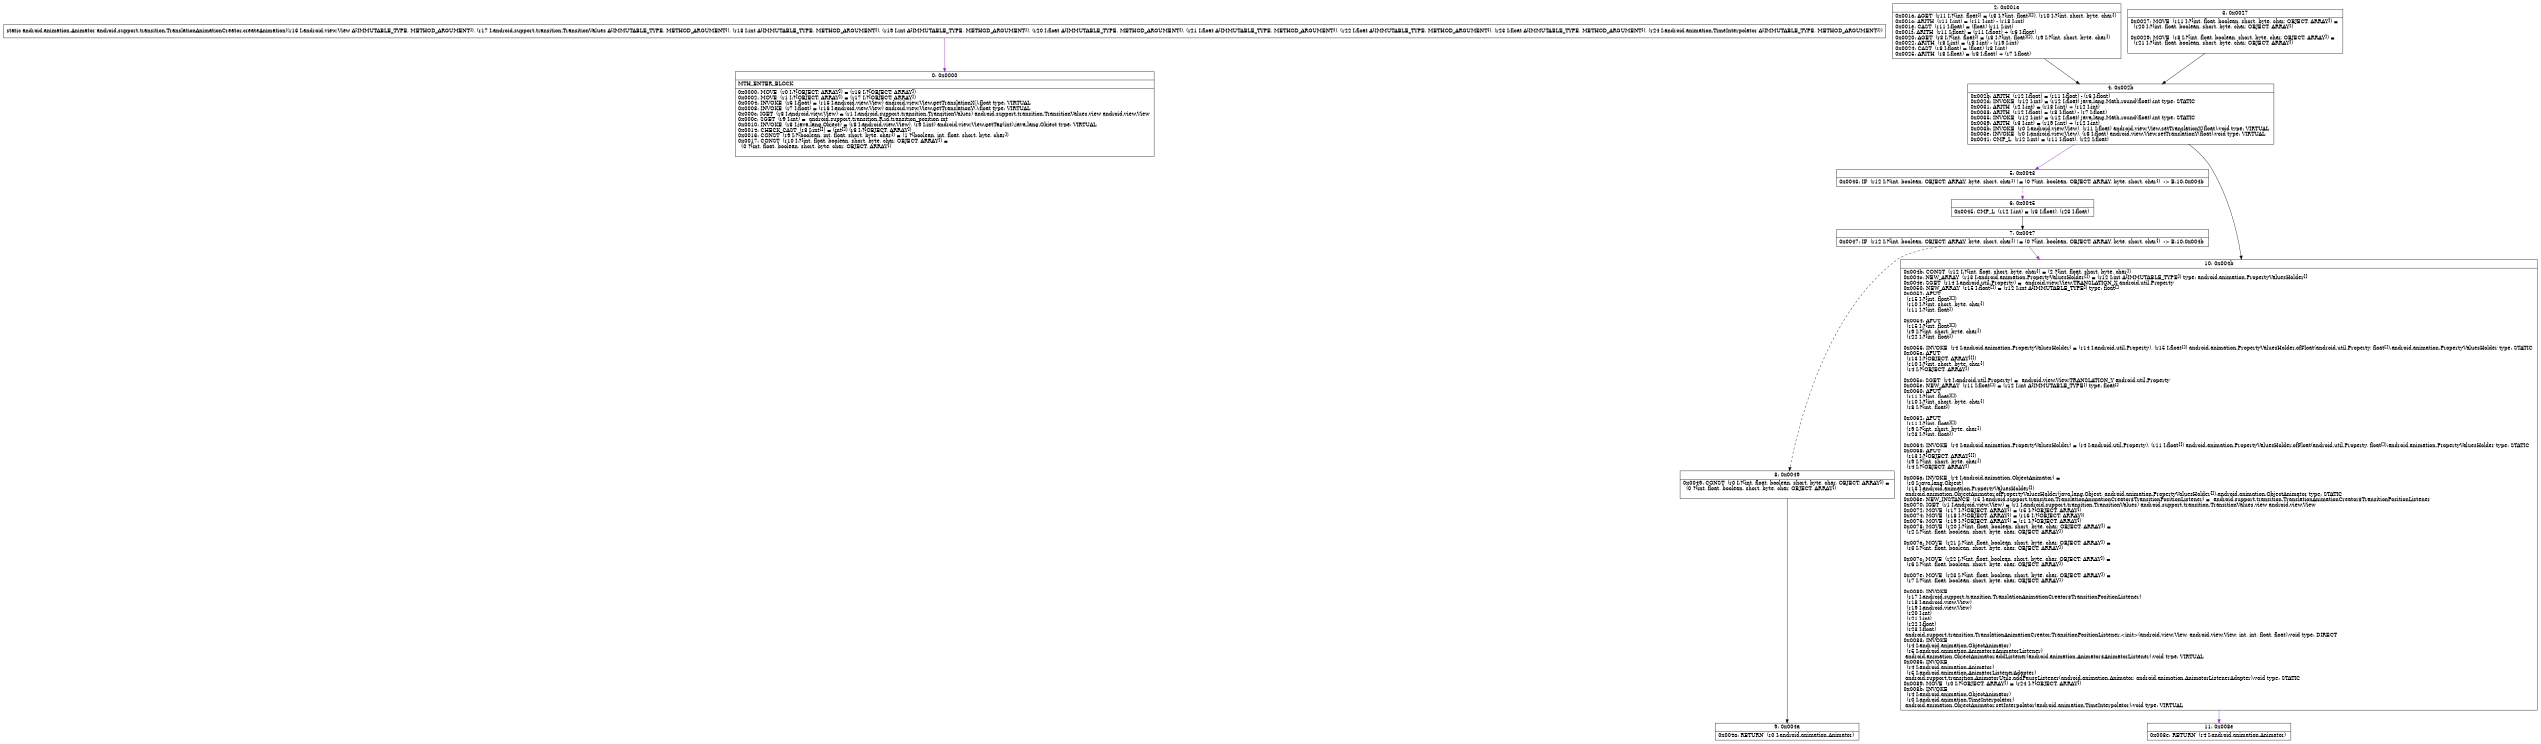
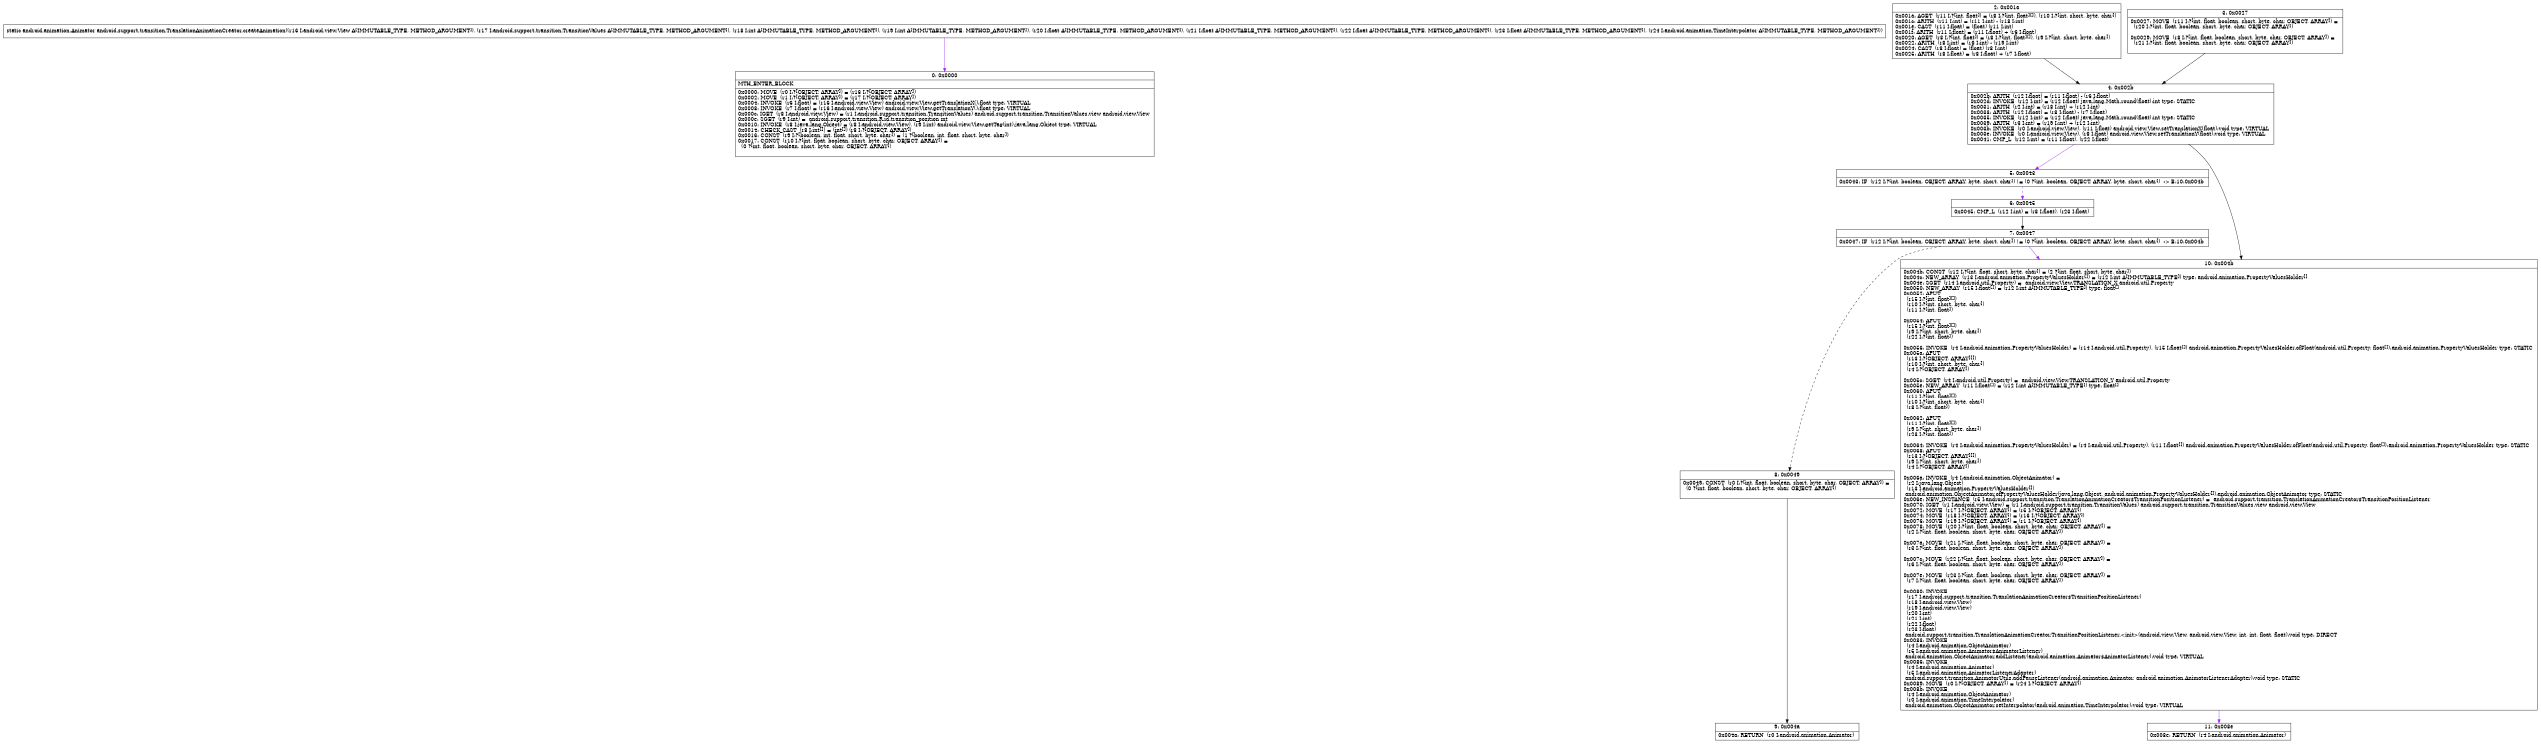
(1934, 484) -> (1934, 484)
